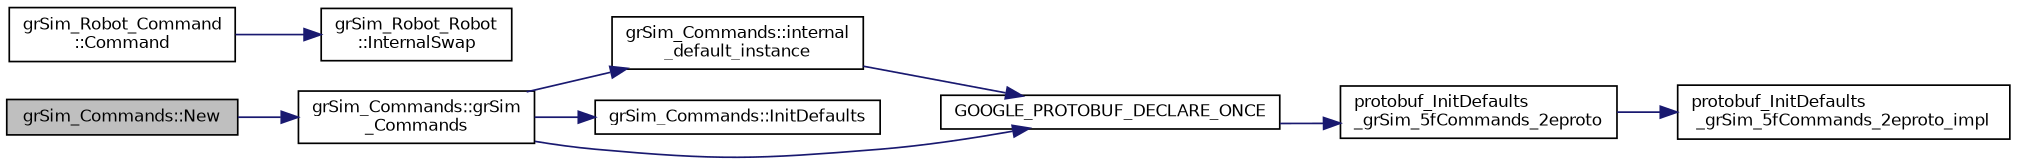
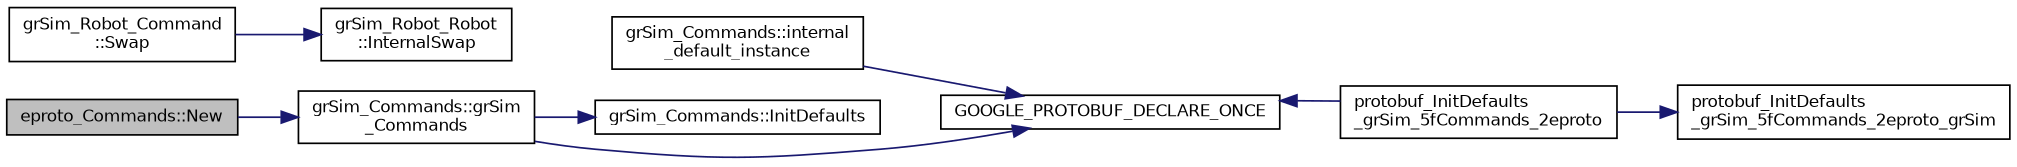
(122, 35) -> (122, 35)
(569, 82) -> none
(1844, 112) -> (1844, 112)
(122, 117) -> (122, 117)
(1302, 124) -> (1319, 101)
